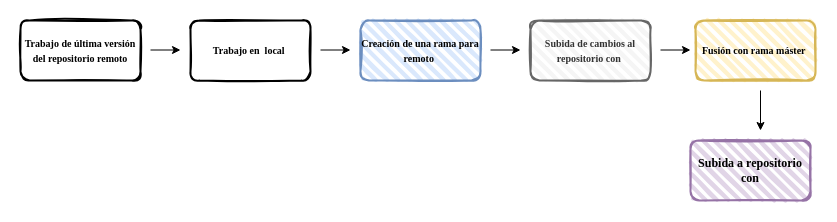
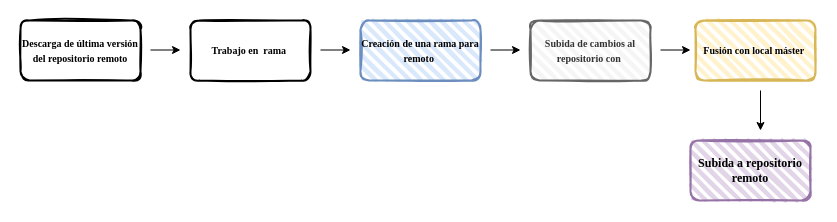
(81, 51) -> (81, 51)
(251, 51) -> (251, 51)
(756, 51) -> (756, 51)
(751, 171) -> (751, 171)
